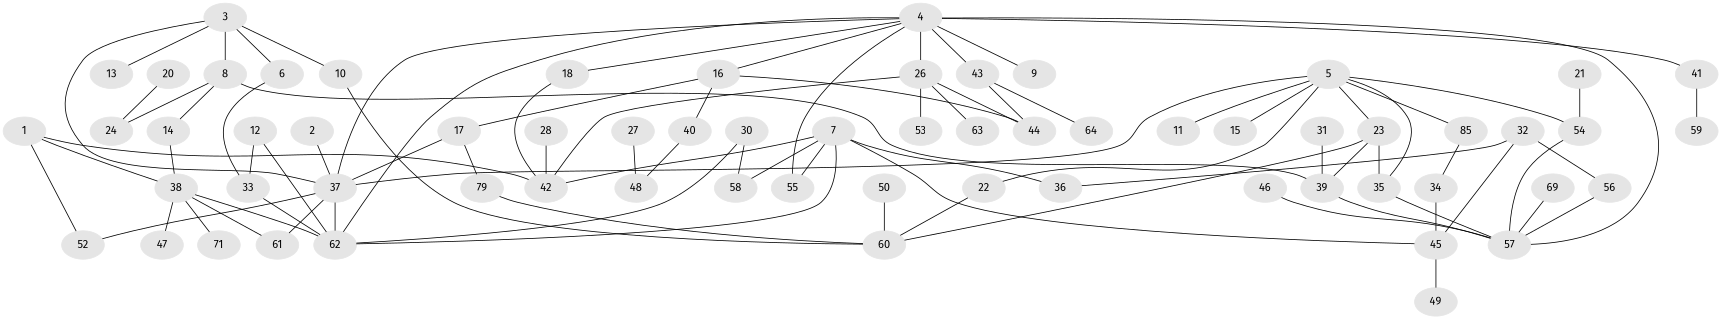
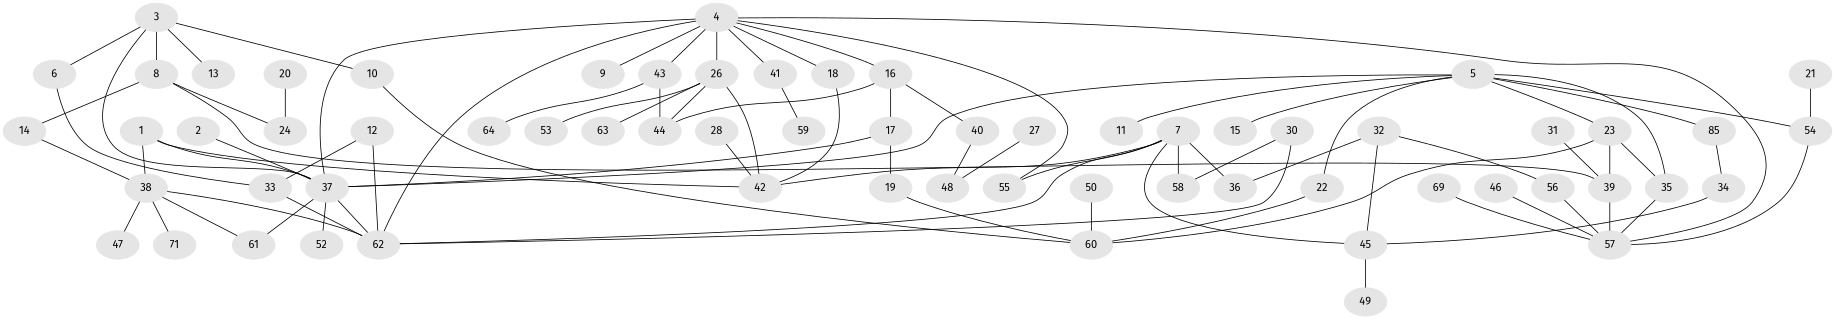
(54, 188) -> (234, 160)
(482, 188) -> (891, 188)
